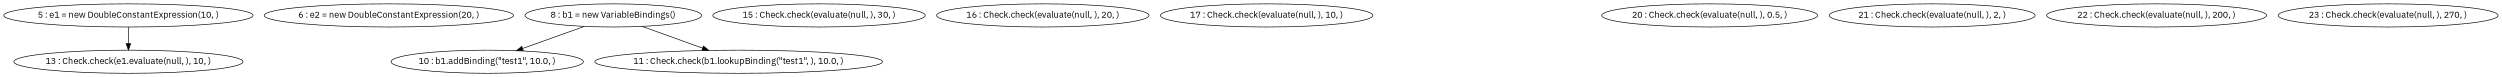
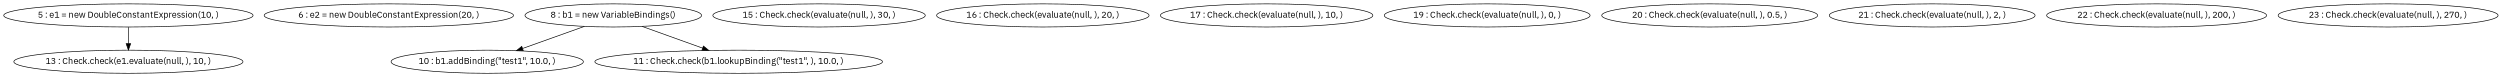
none -> (1487, 15)
